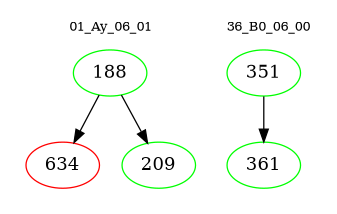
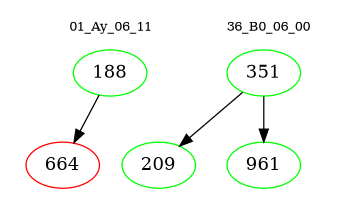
(111, 28) -> (111, 28)
(131, 113) -> (225, 107)
(63, 165) -> (63, 165)
(264, 165) -> (264, 165)
